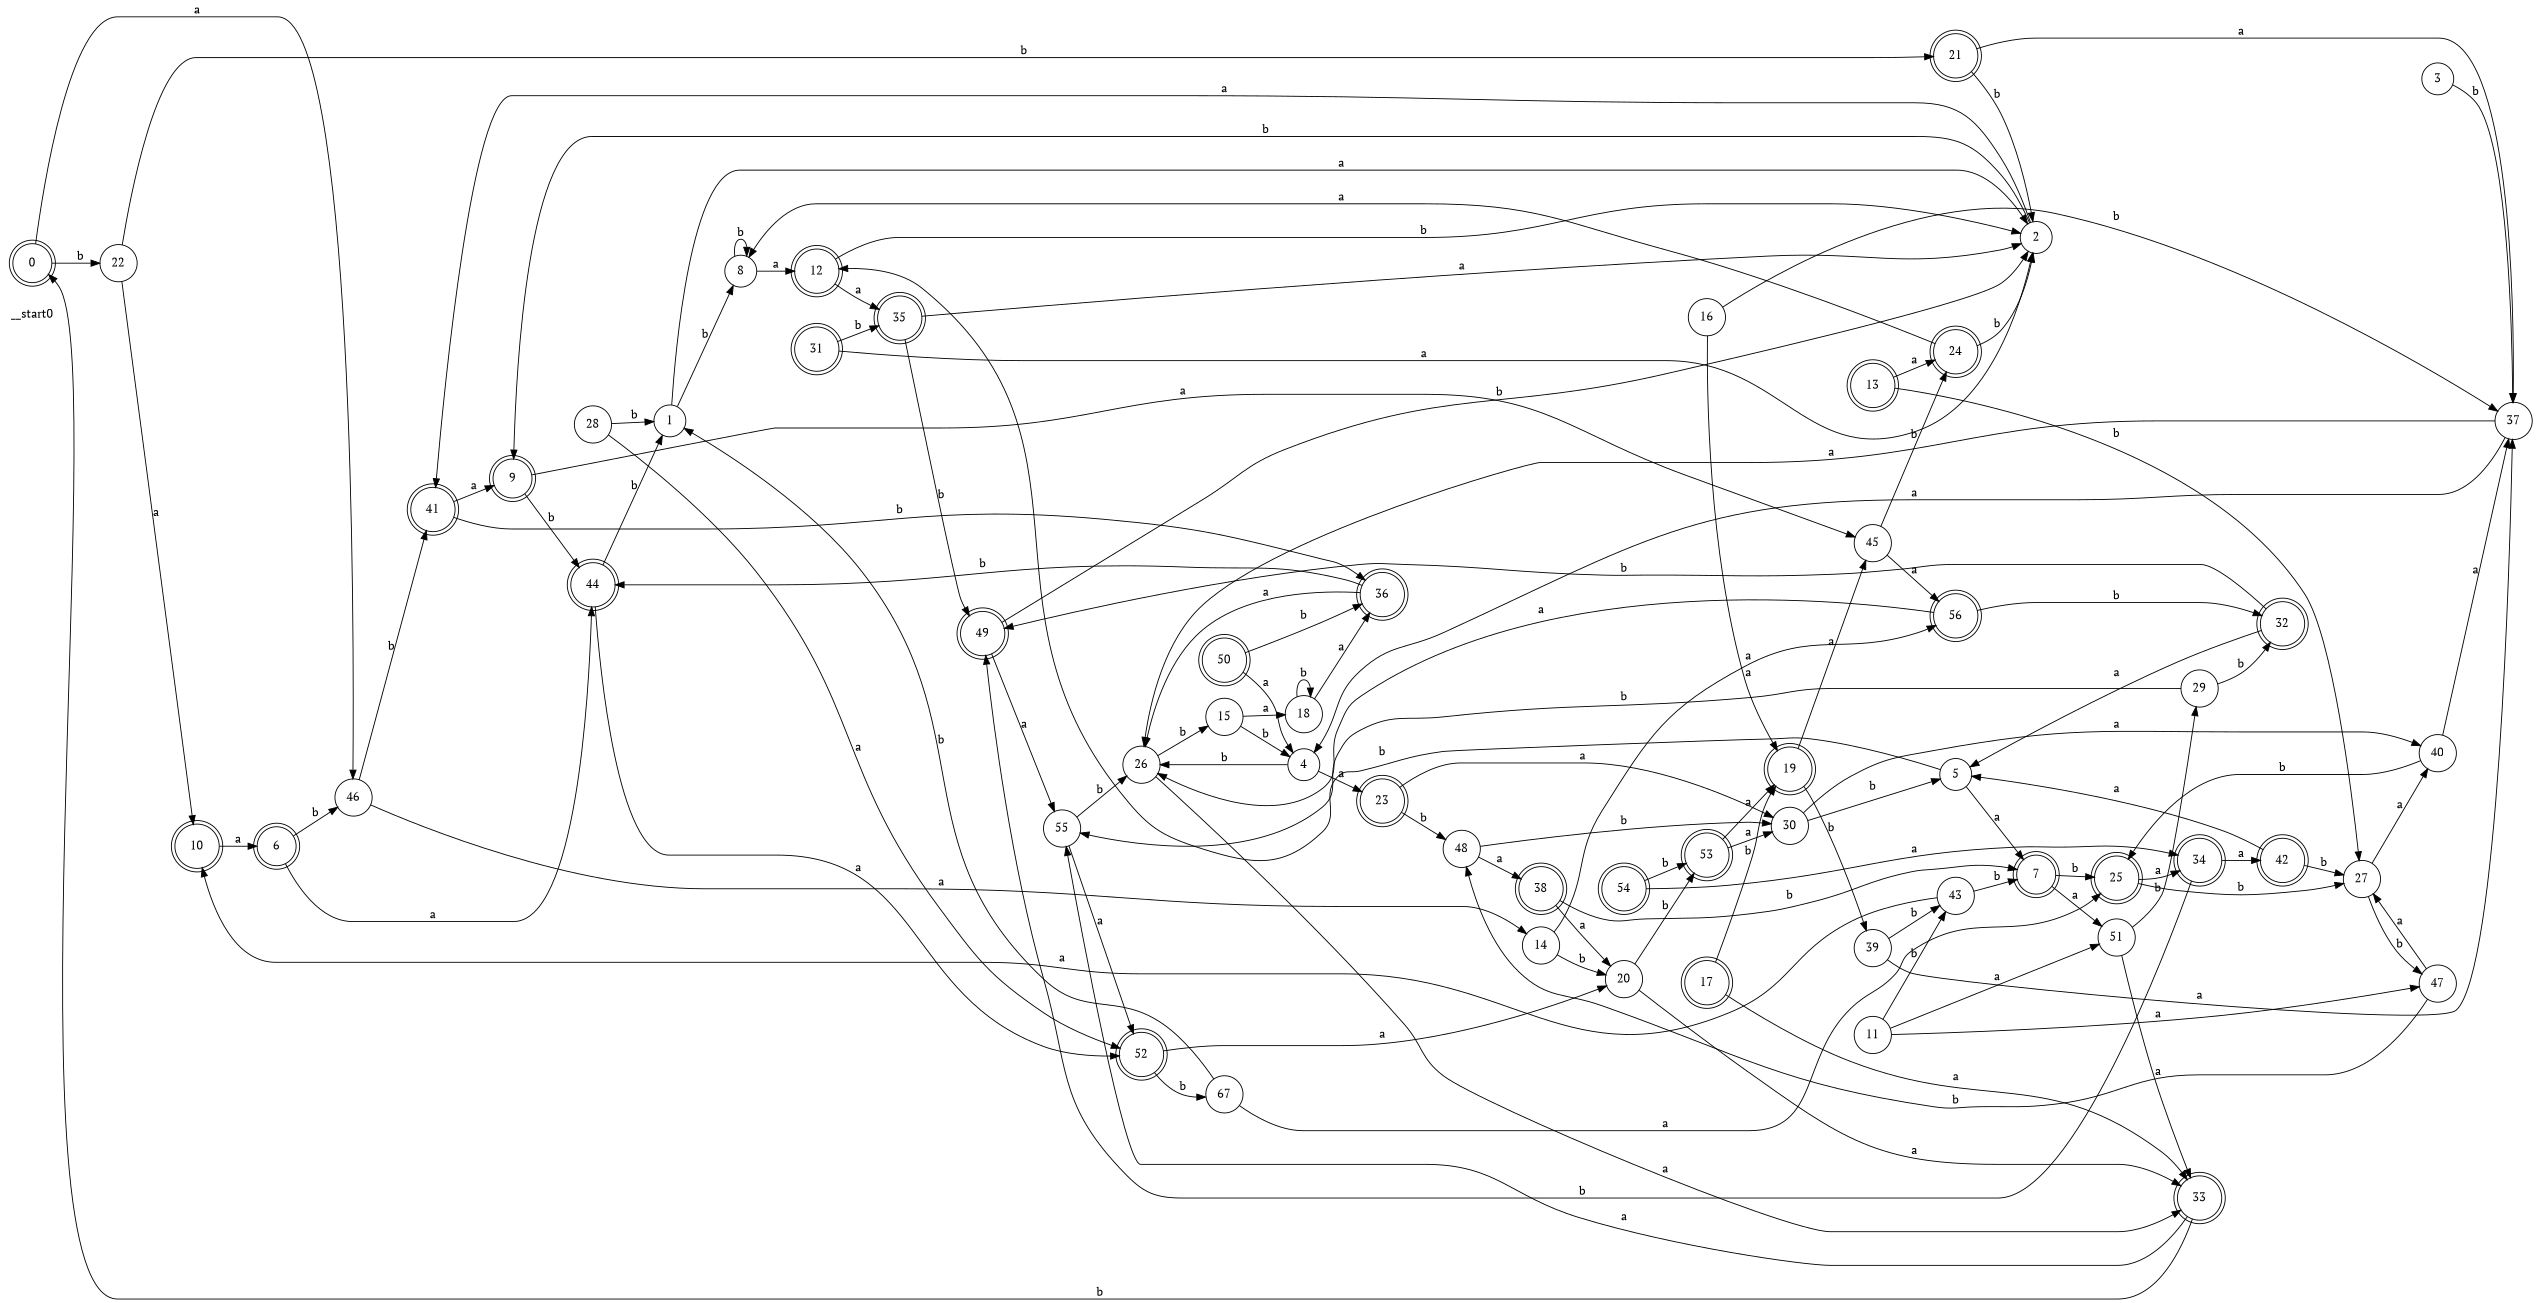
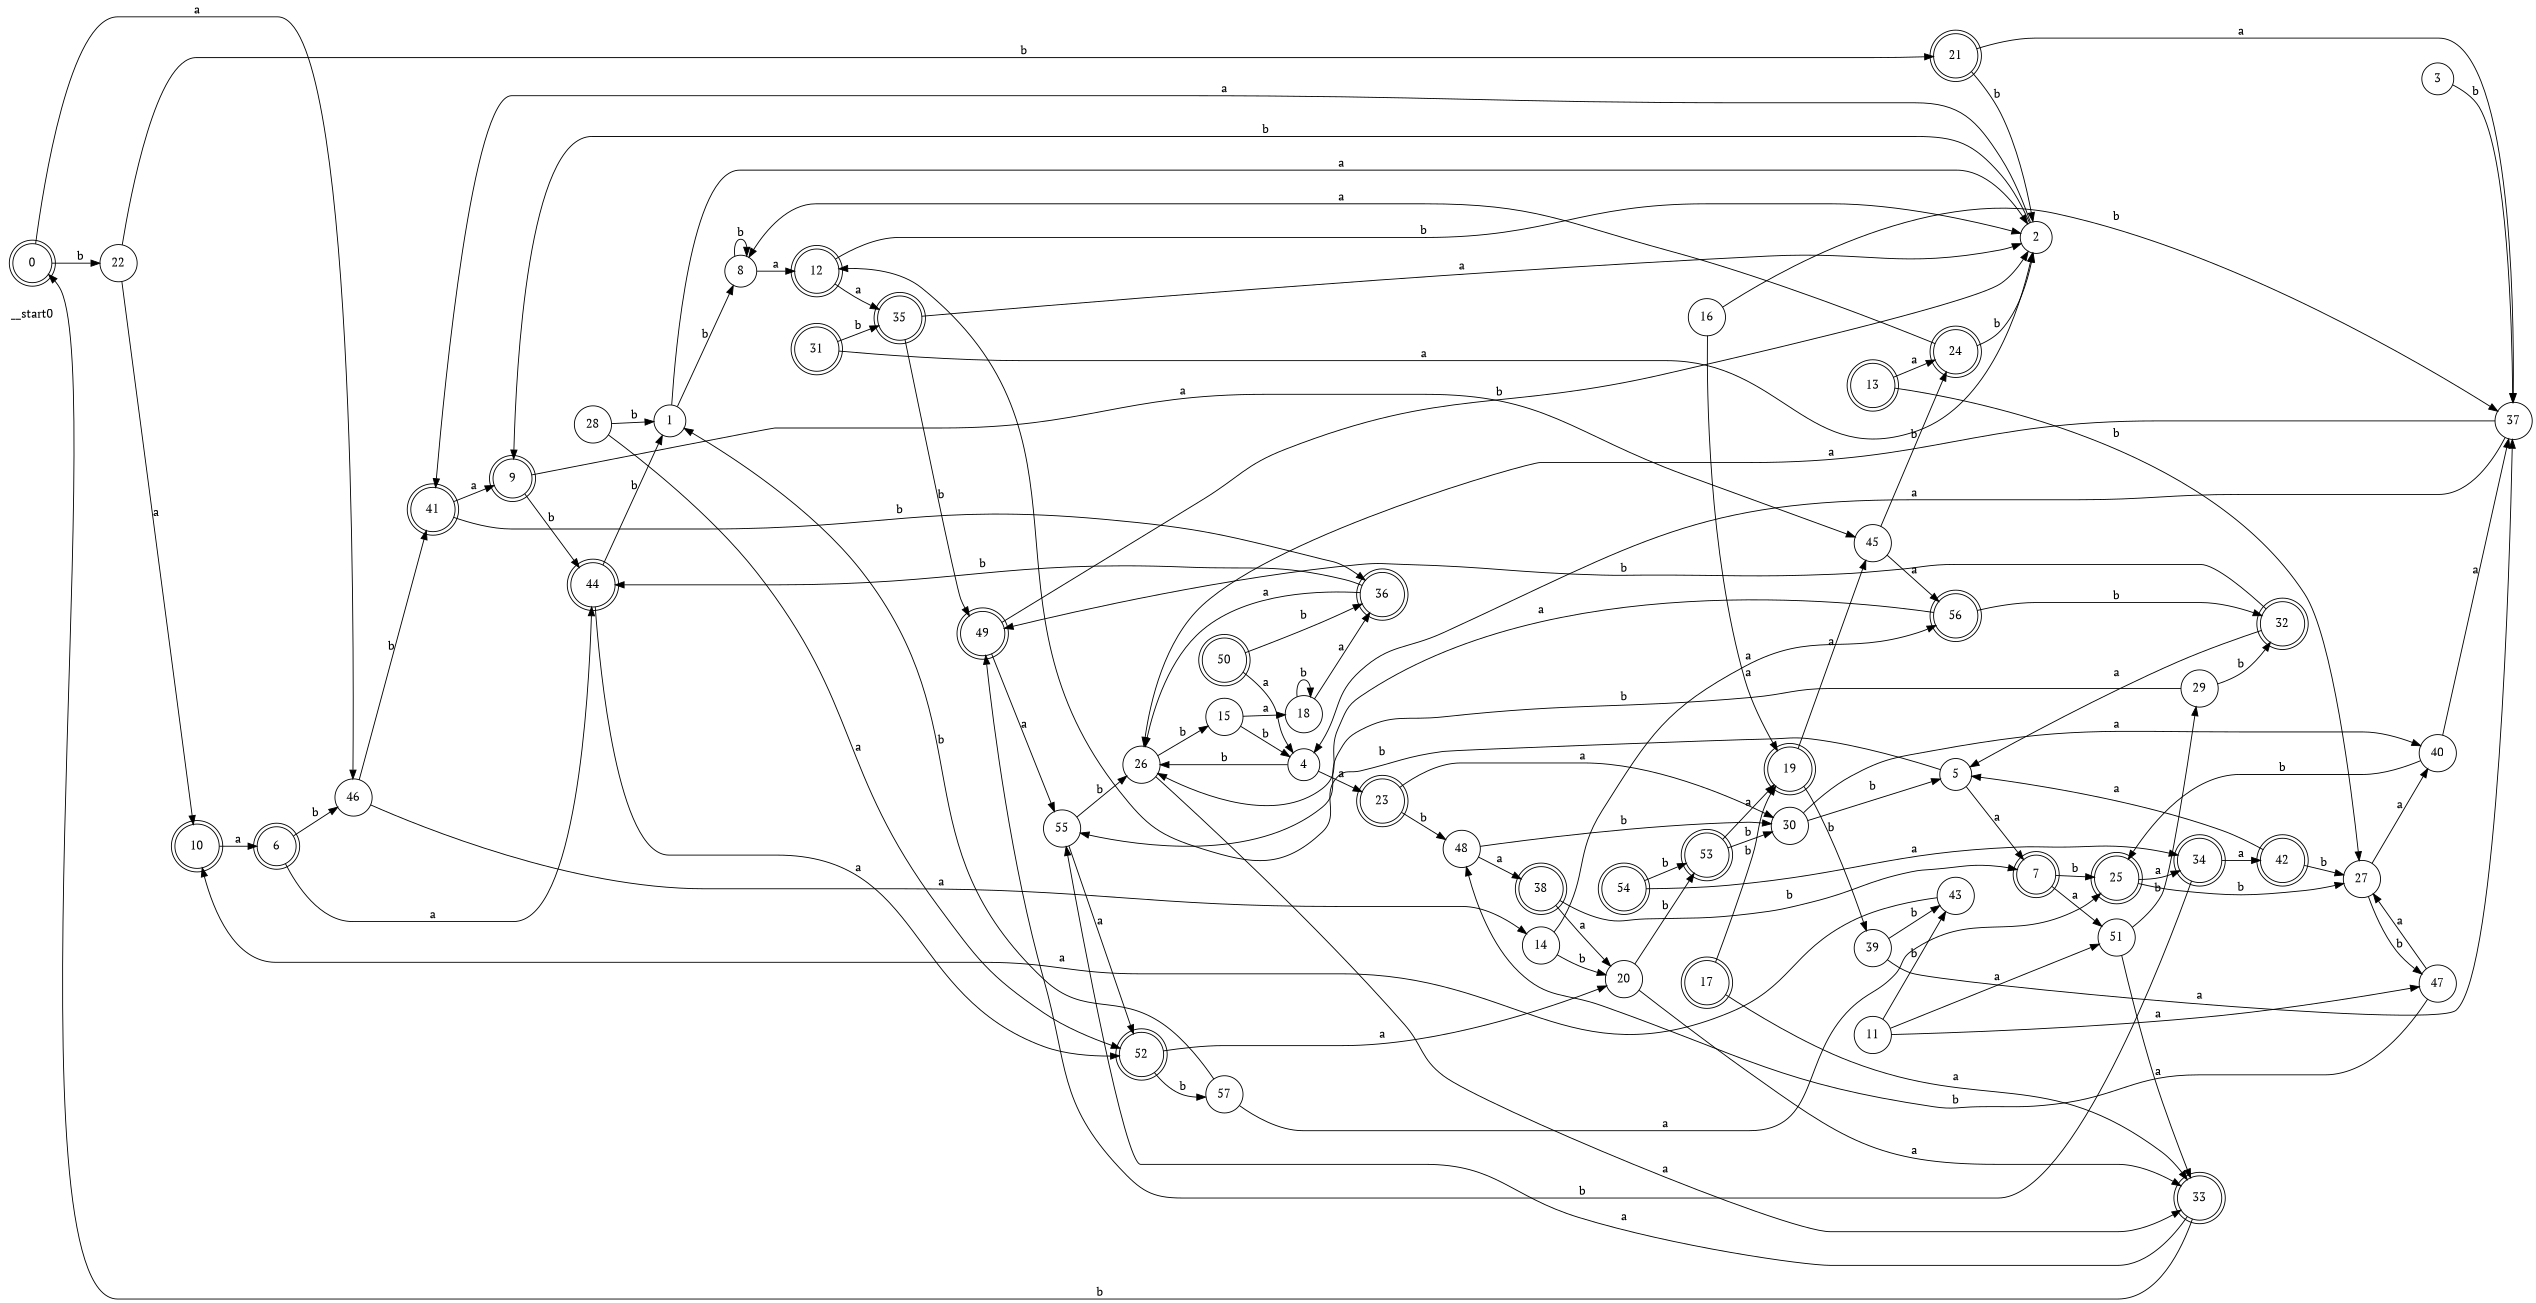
(1748, 833) -> (1748, 833)
(1991, 887) -> none
(1224, 1094) -> (1224, 1094)
